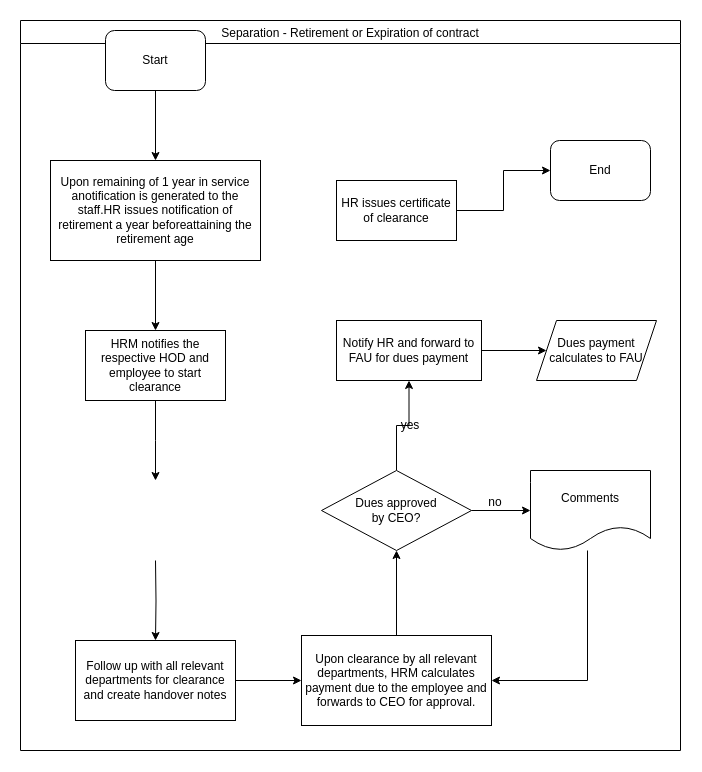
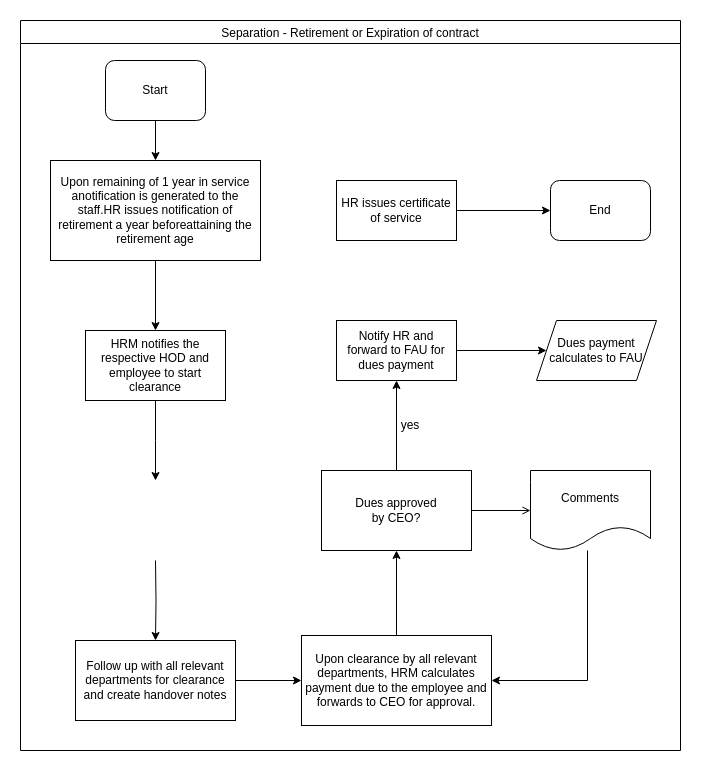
(156, 61) -> (156, 91)
(601, 171) -> (601, 211)
(397, 211) -> (397, 211)
(409, 351) -> (397, 351)
(496, 503) -> none
(397, 511) -> (397, 511)
(522, 511) -> (524, 511)
